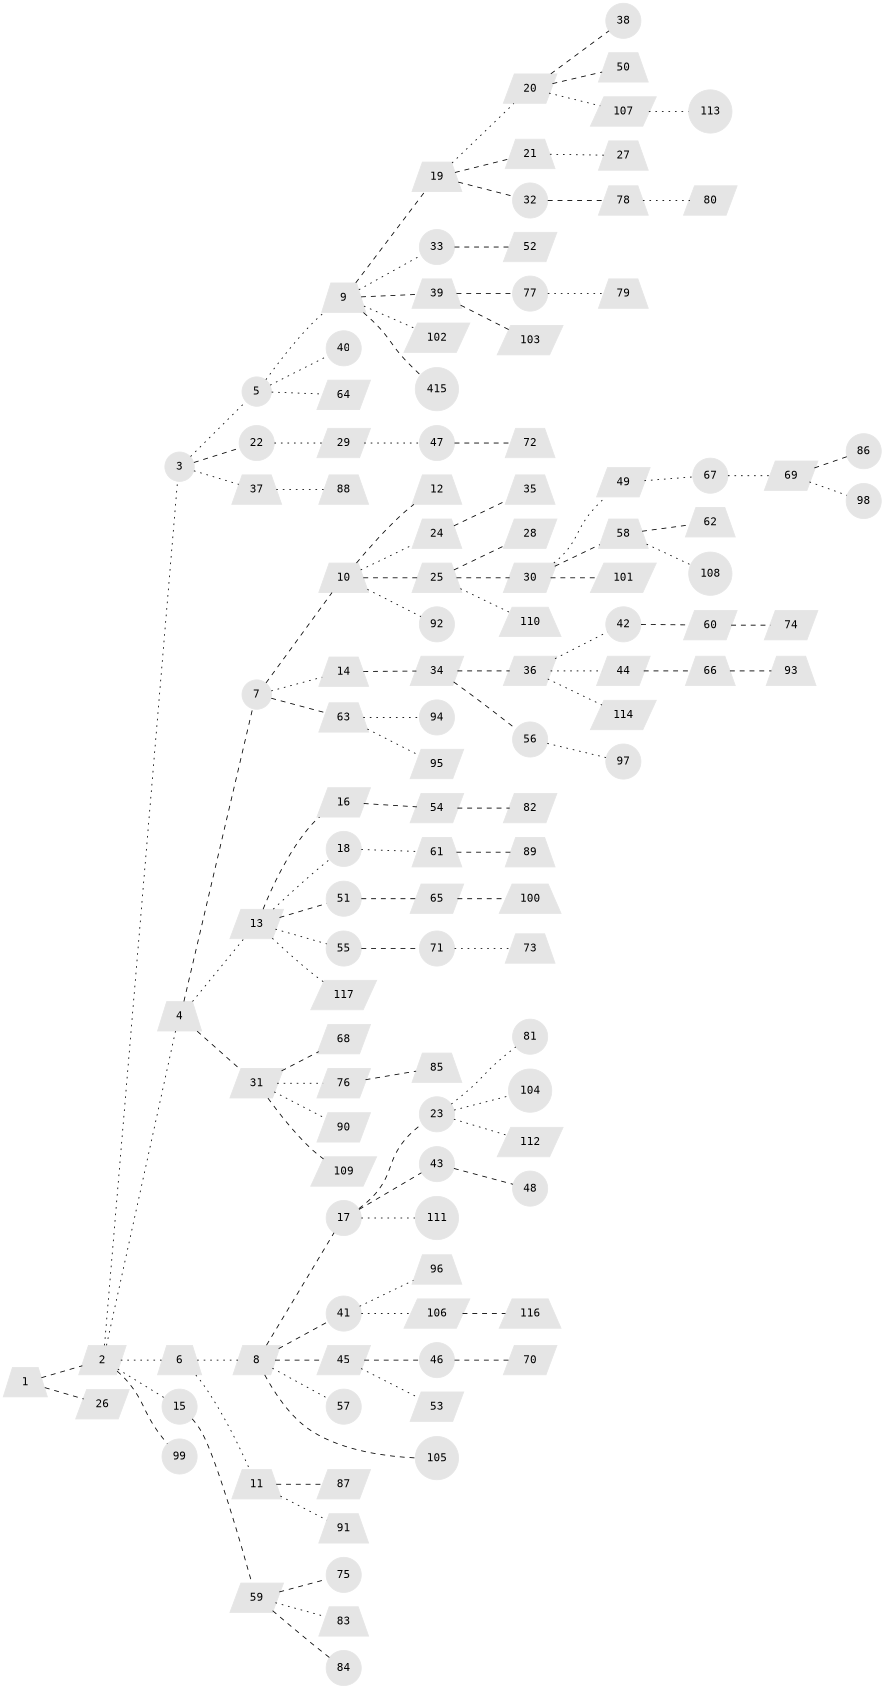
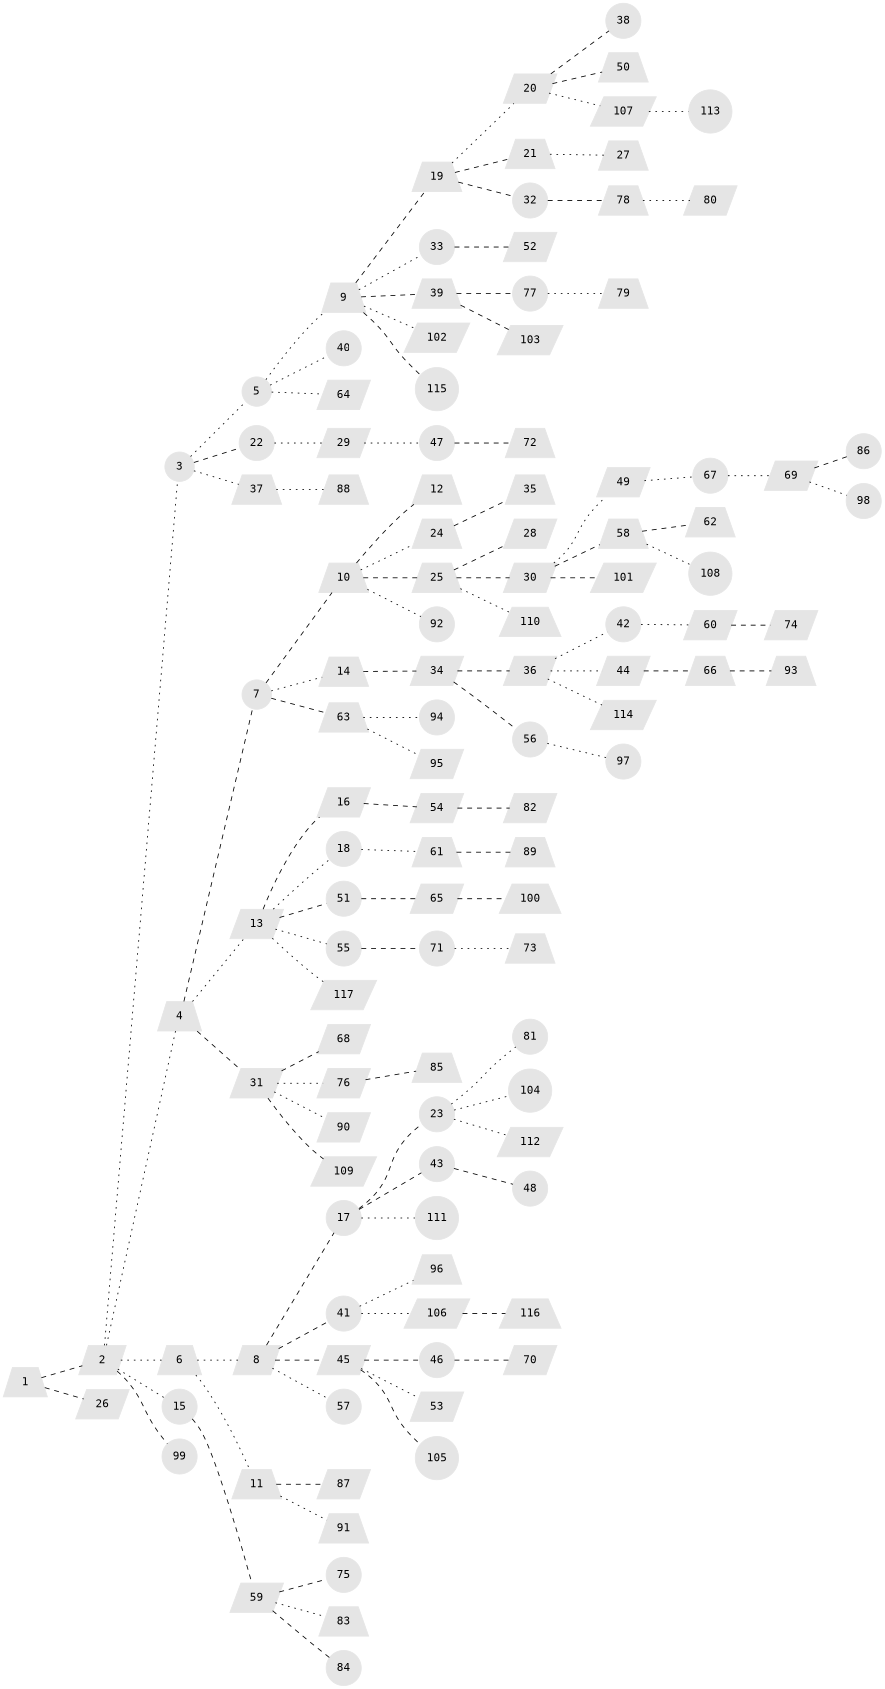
(437, 389) -> (437, 389)
(666, 625) -> (666, 625)
(327, 1439) -> (391, 1406)
